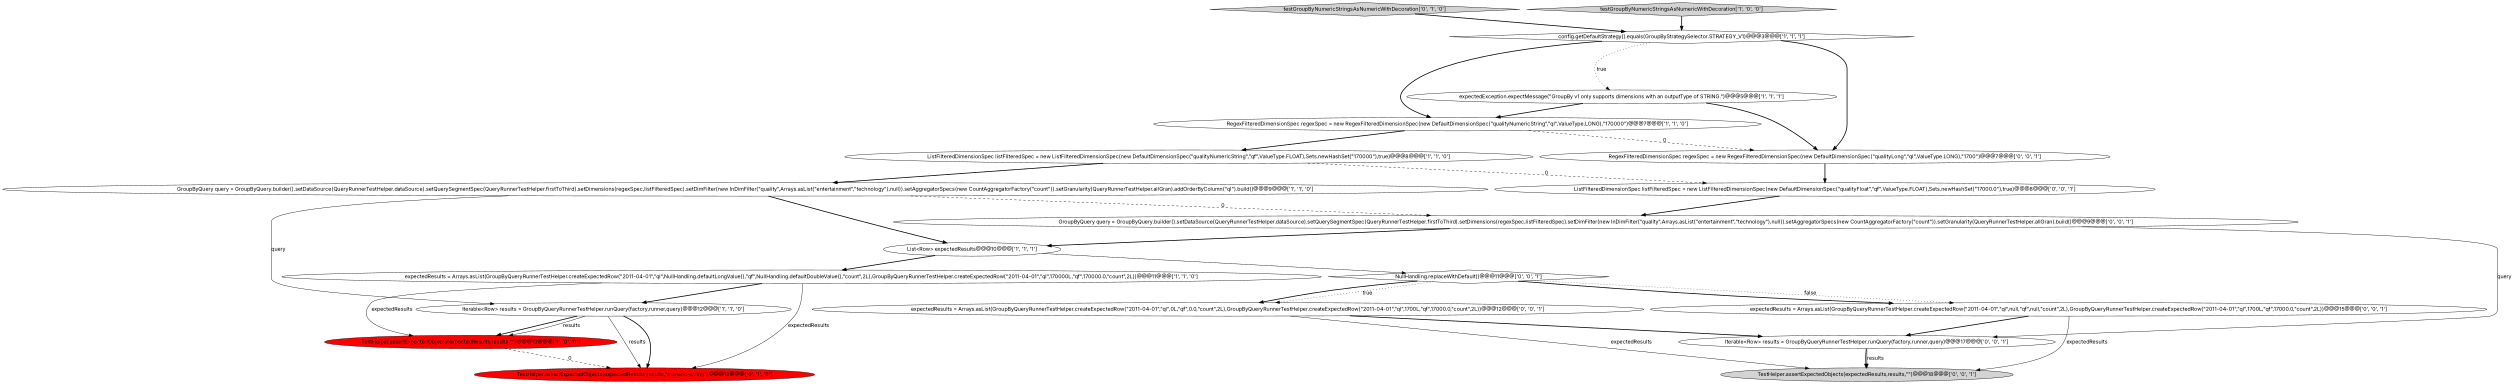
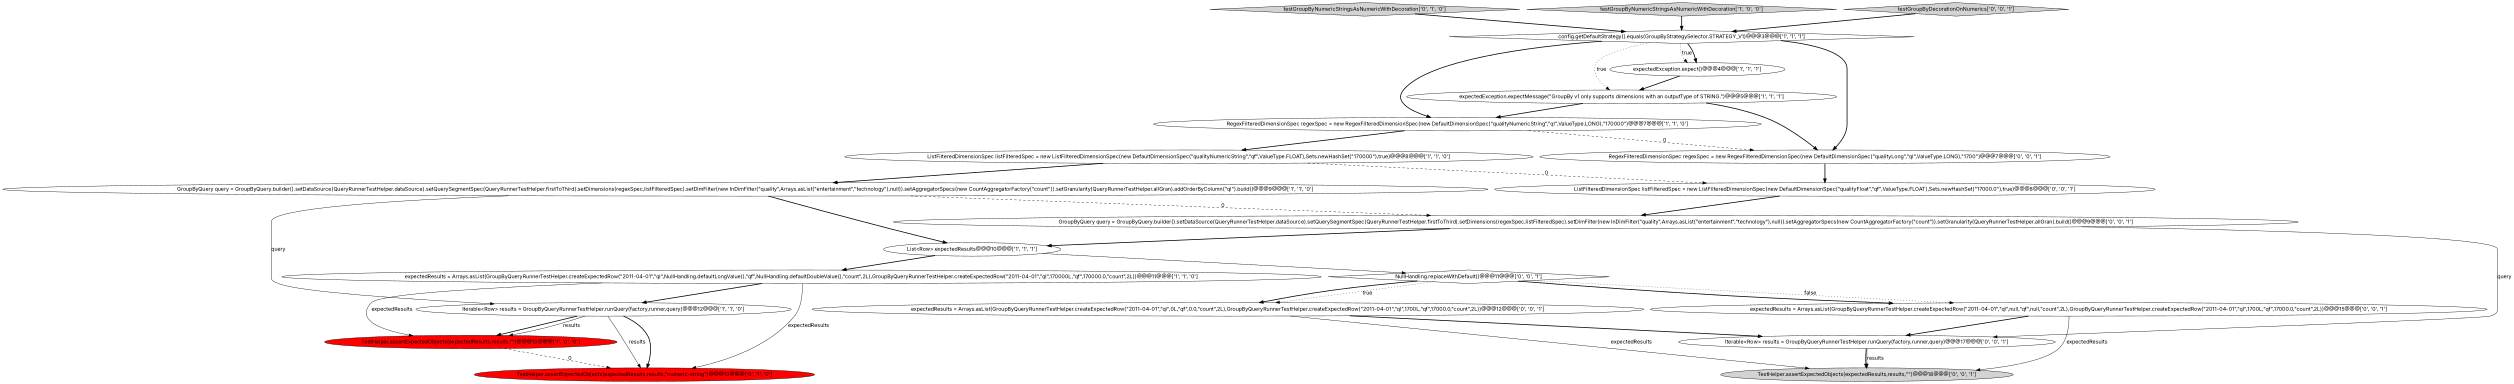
none -> (1956, 9)
none -> (1697, 69)
